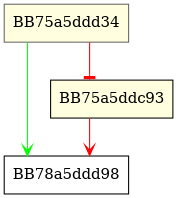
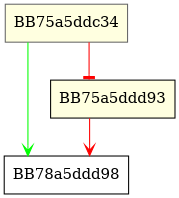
(66, 23) -> (66, 23)
(112, 99) -> (113, 99)
